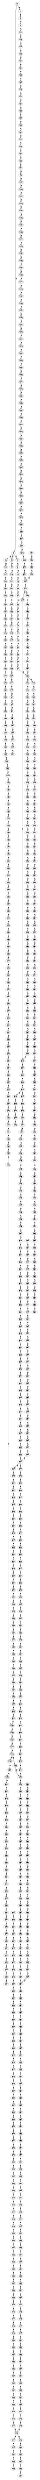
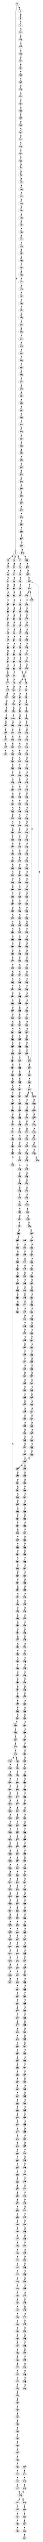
none -> (34, 1132)
(20, 1773) -> (25, 1772)
(20, 1980) -> (17, 1971)
(20, 2401) -> none
